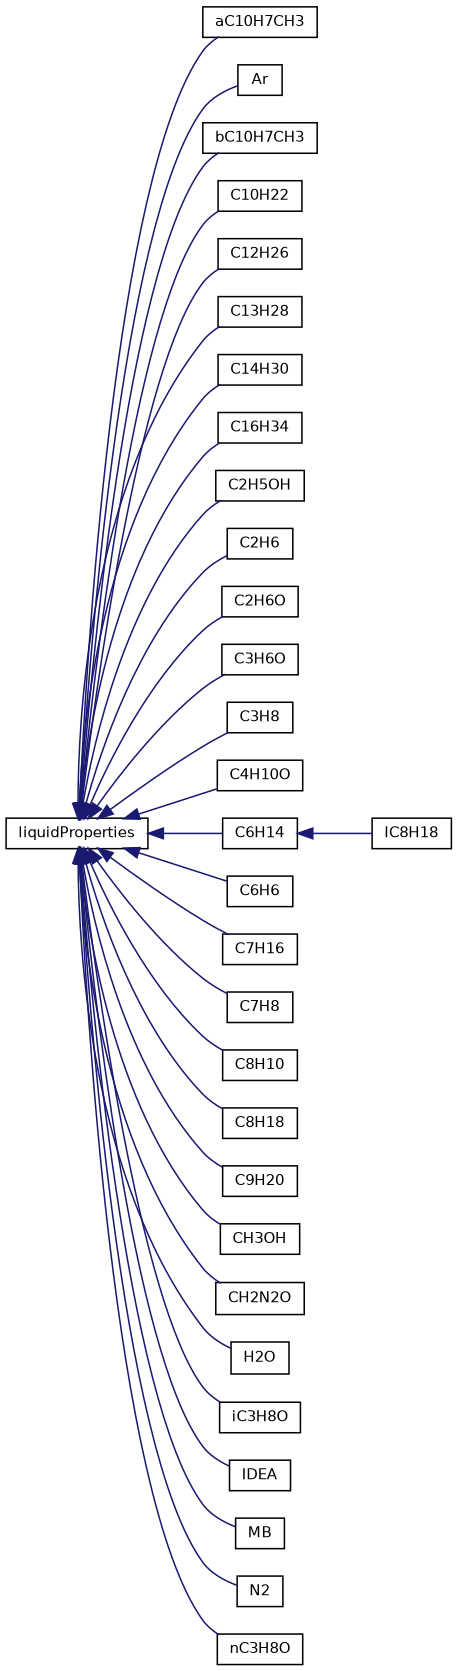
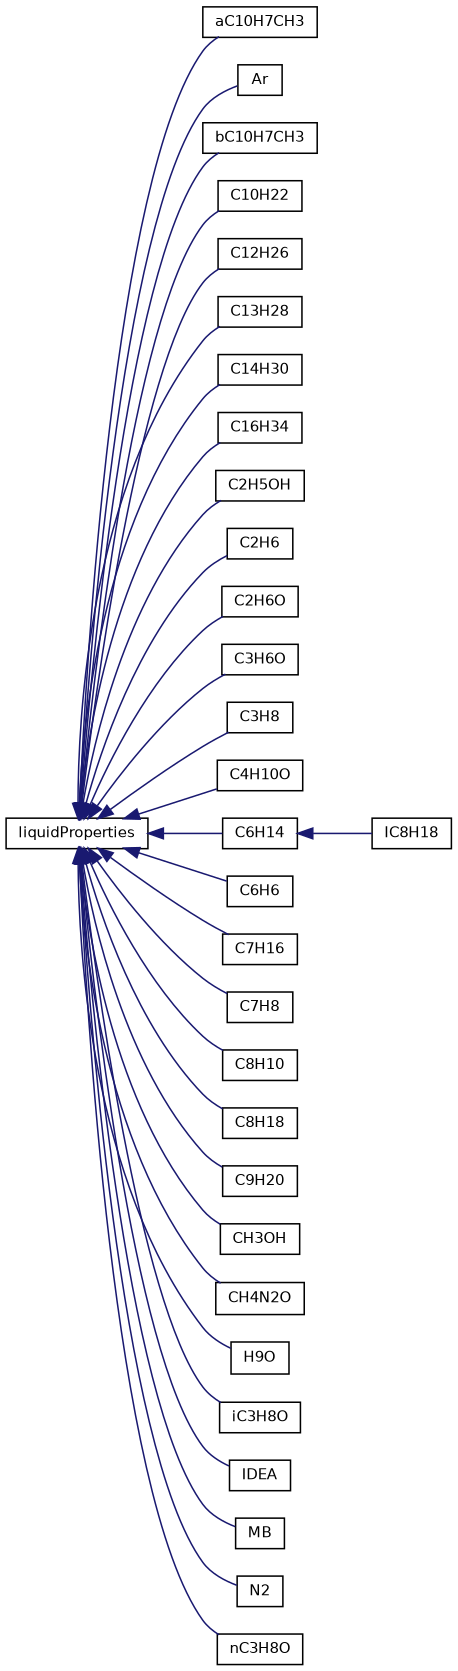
(260, 1299) -> (260, 1299)
(260, 1358) -> (260, 1358)
